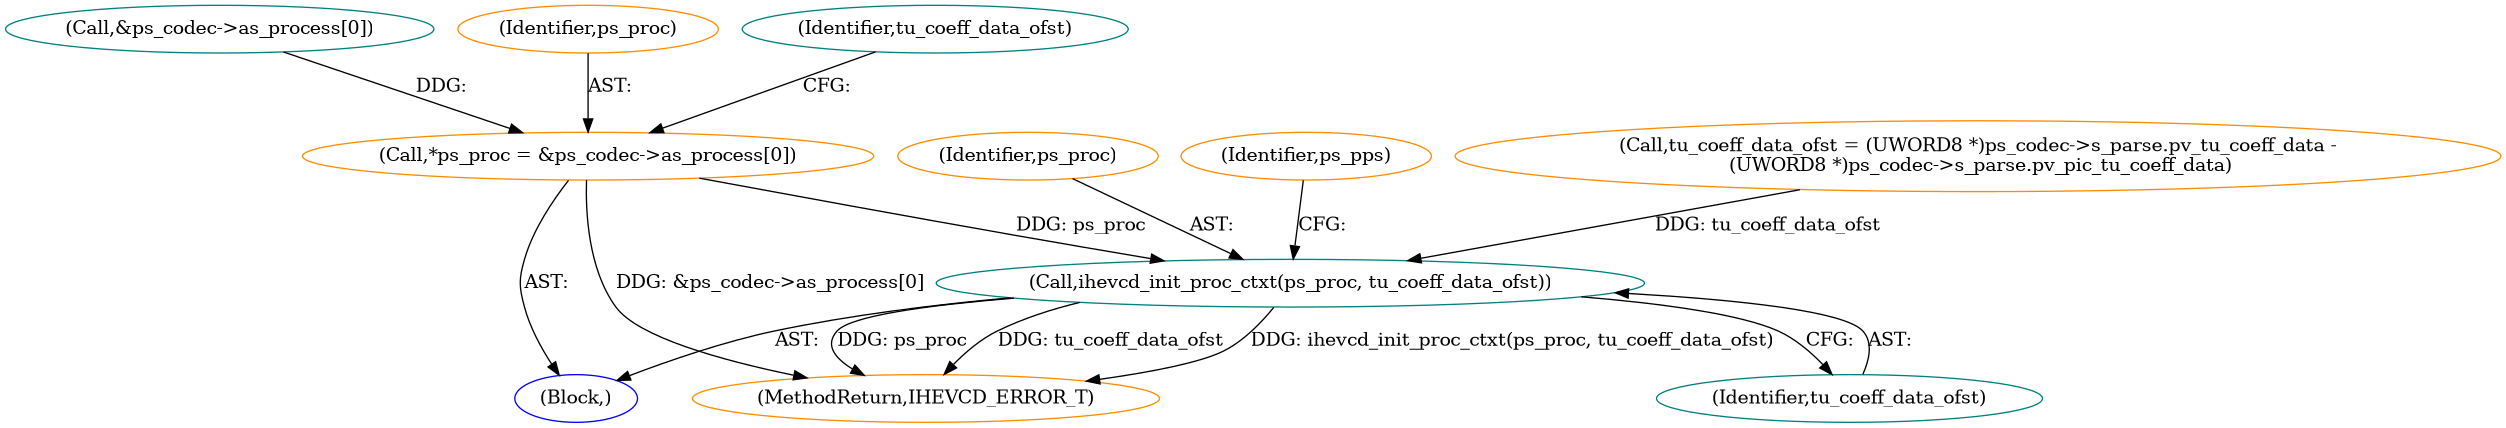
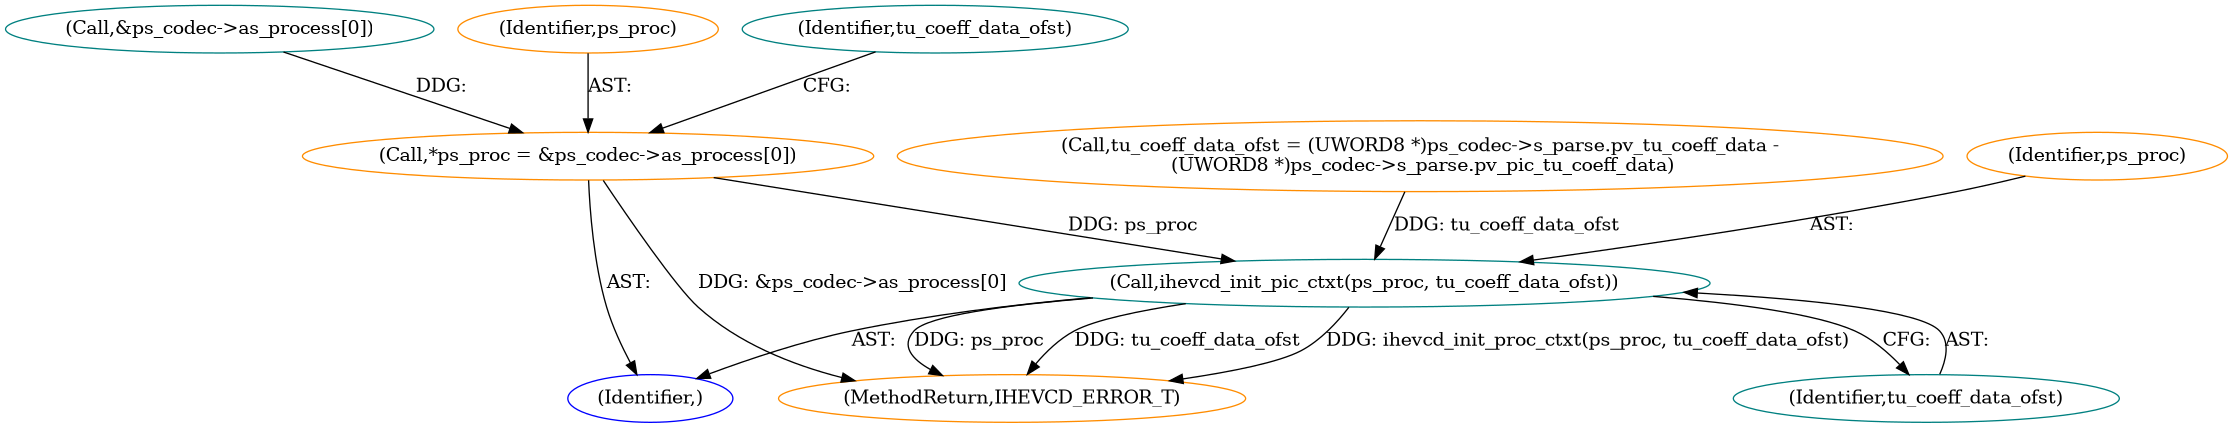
(1306, 156) -> none
(1290, 283) -> (1364, 283)
(576, 398) -> (650, 398)
